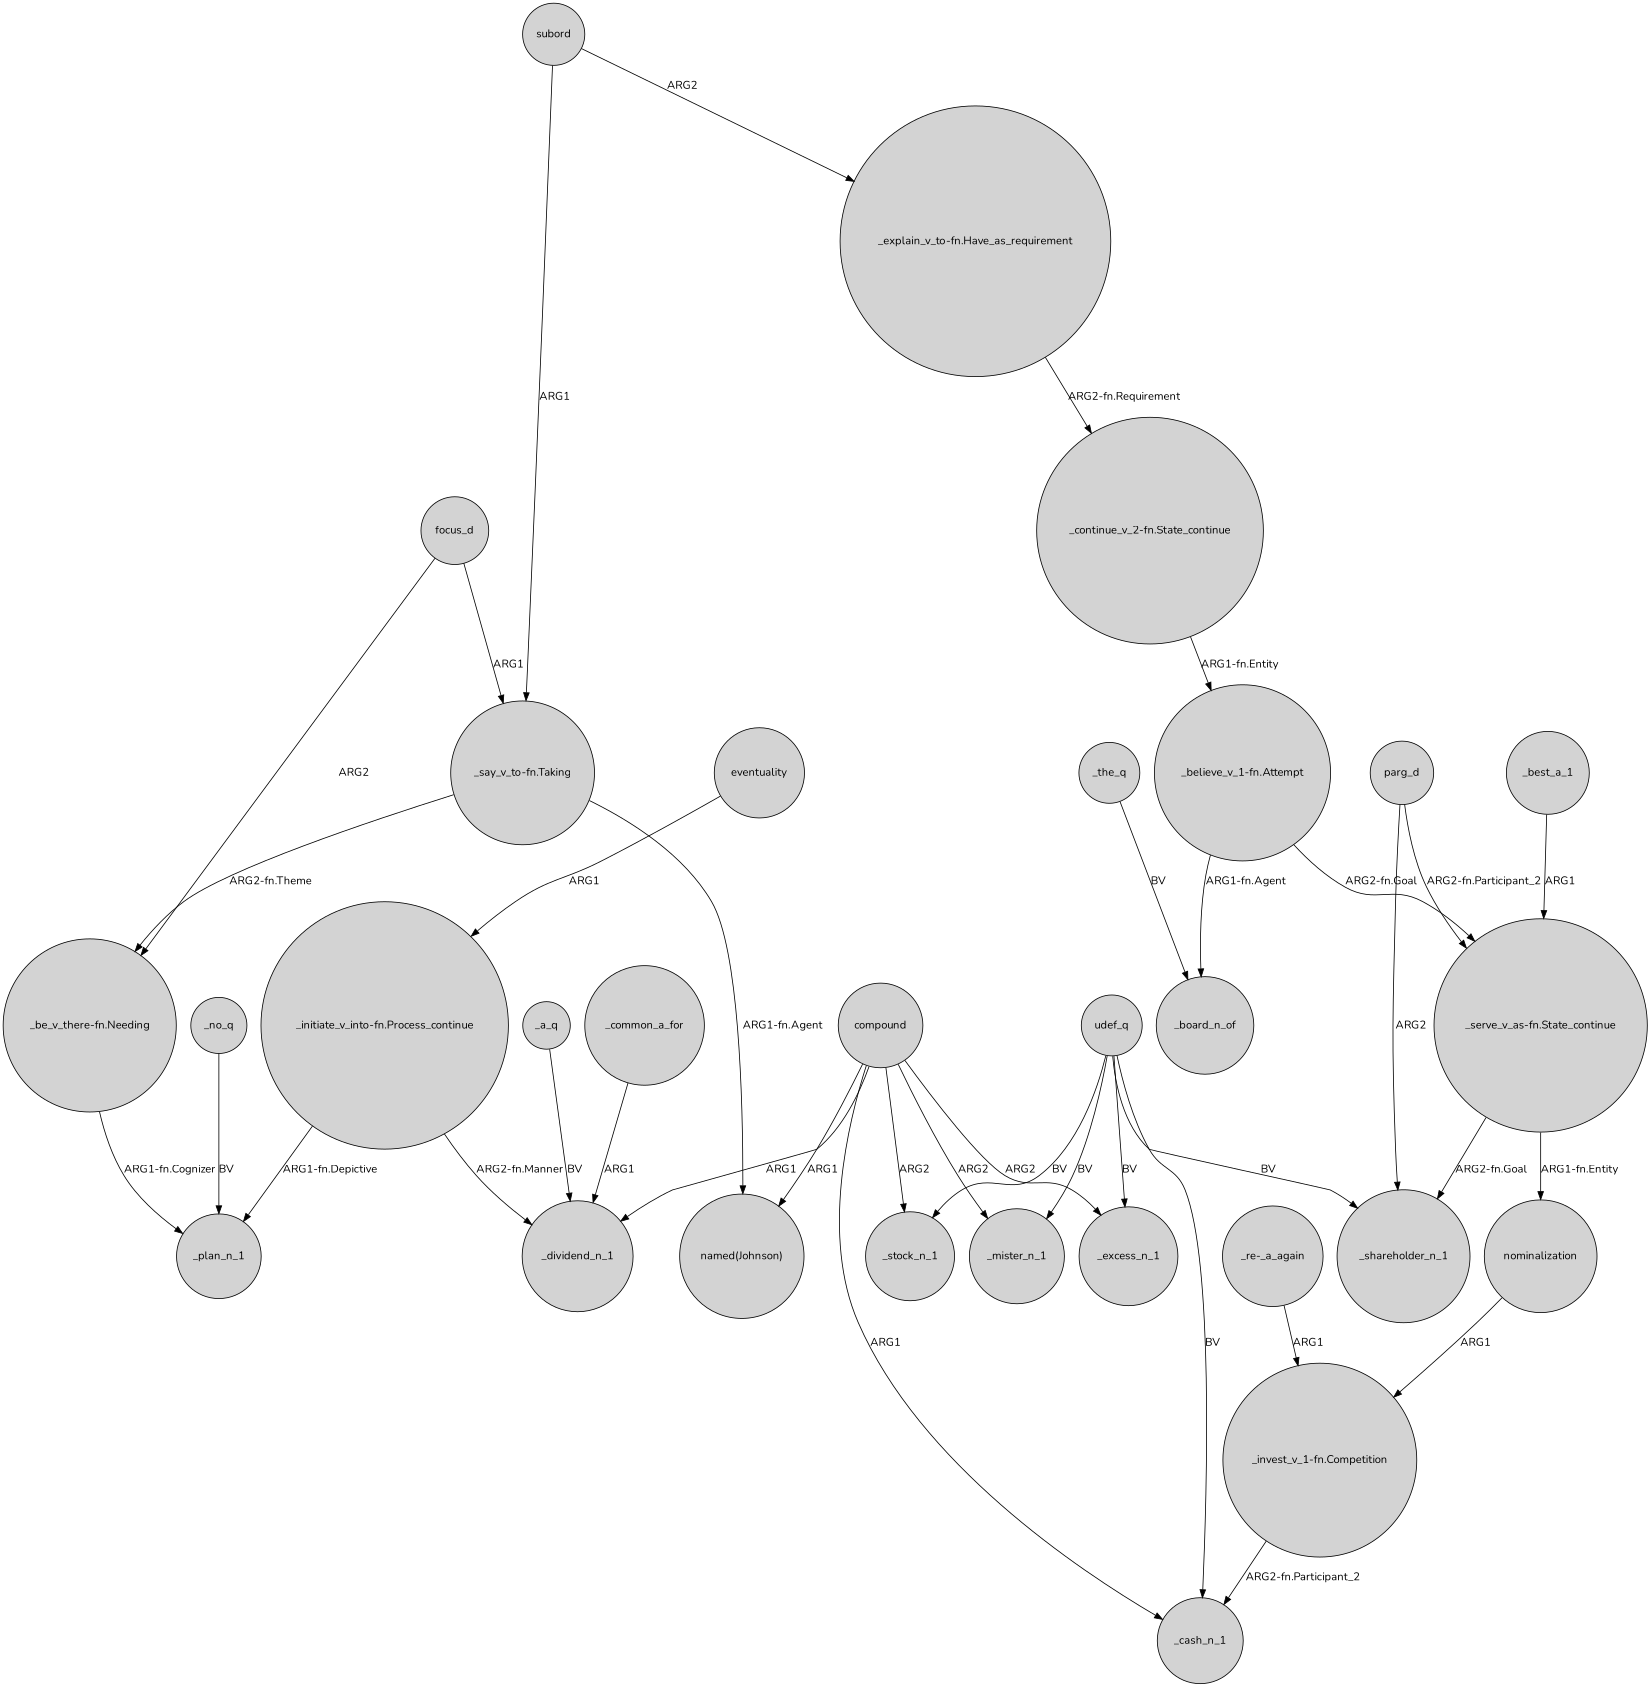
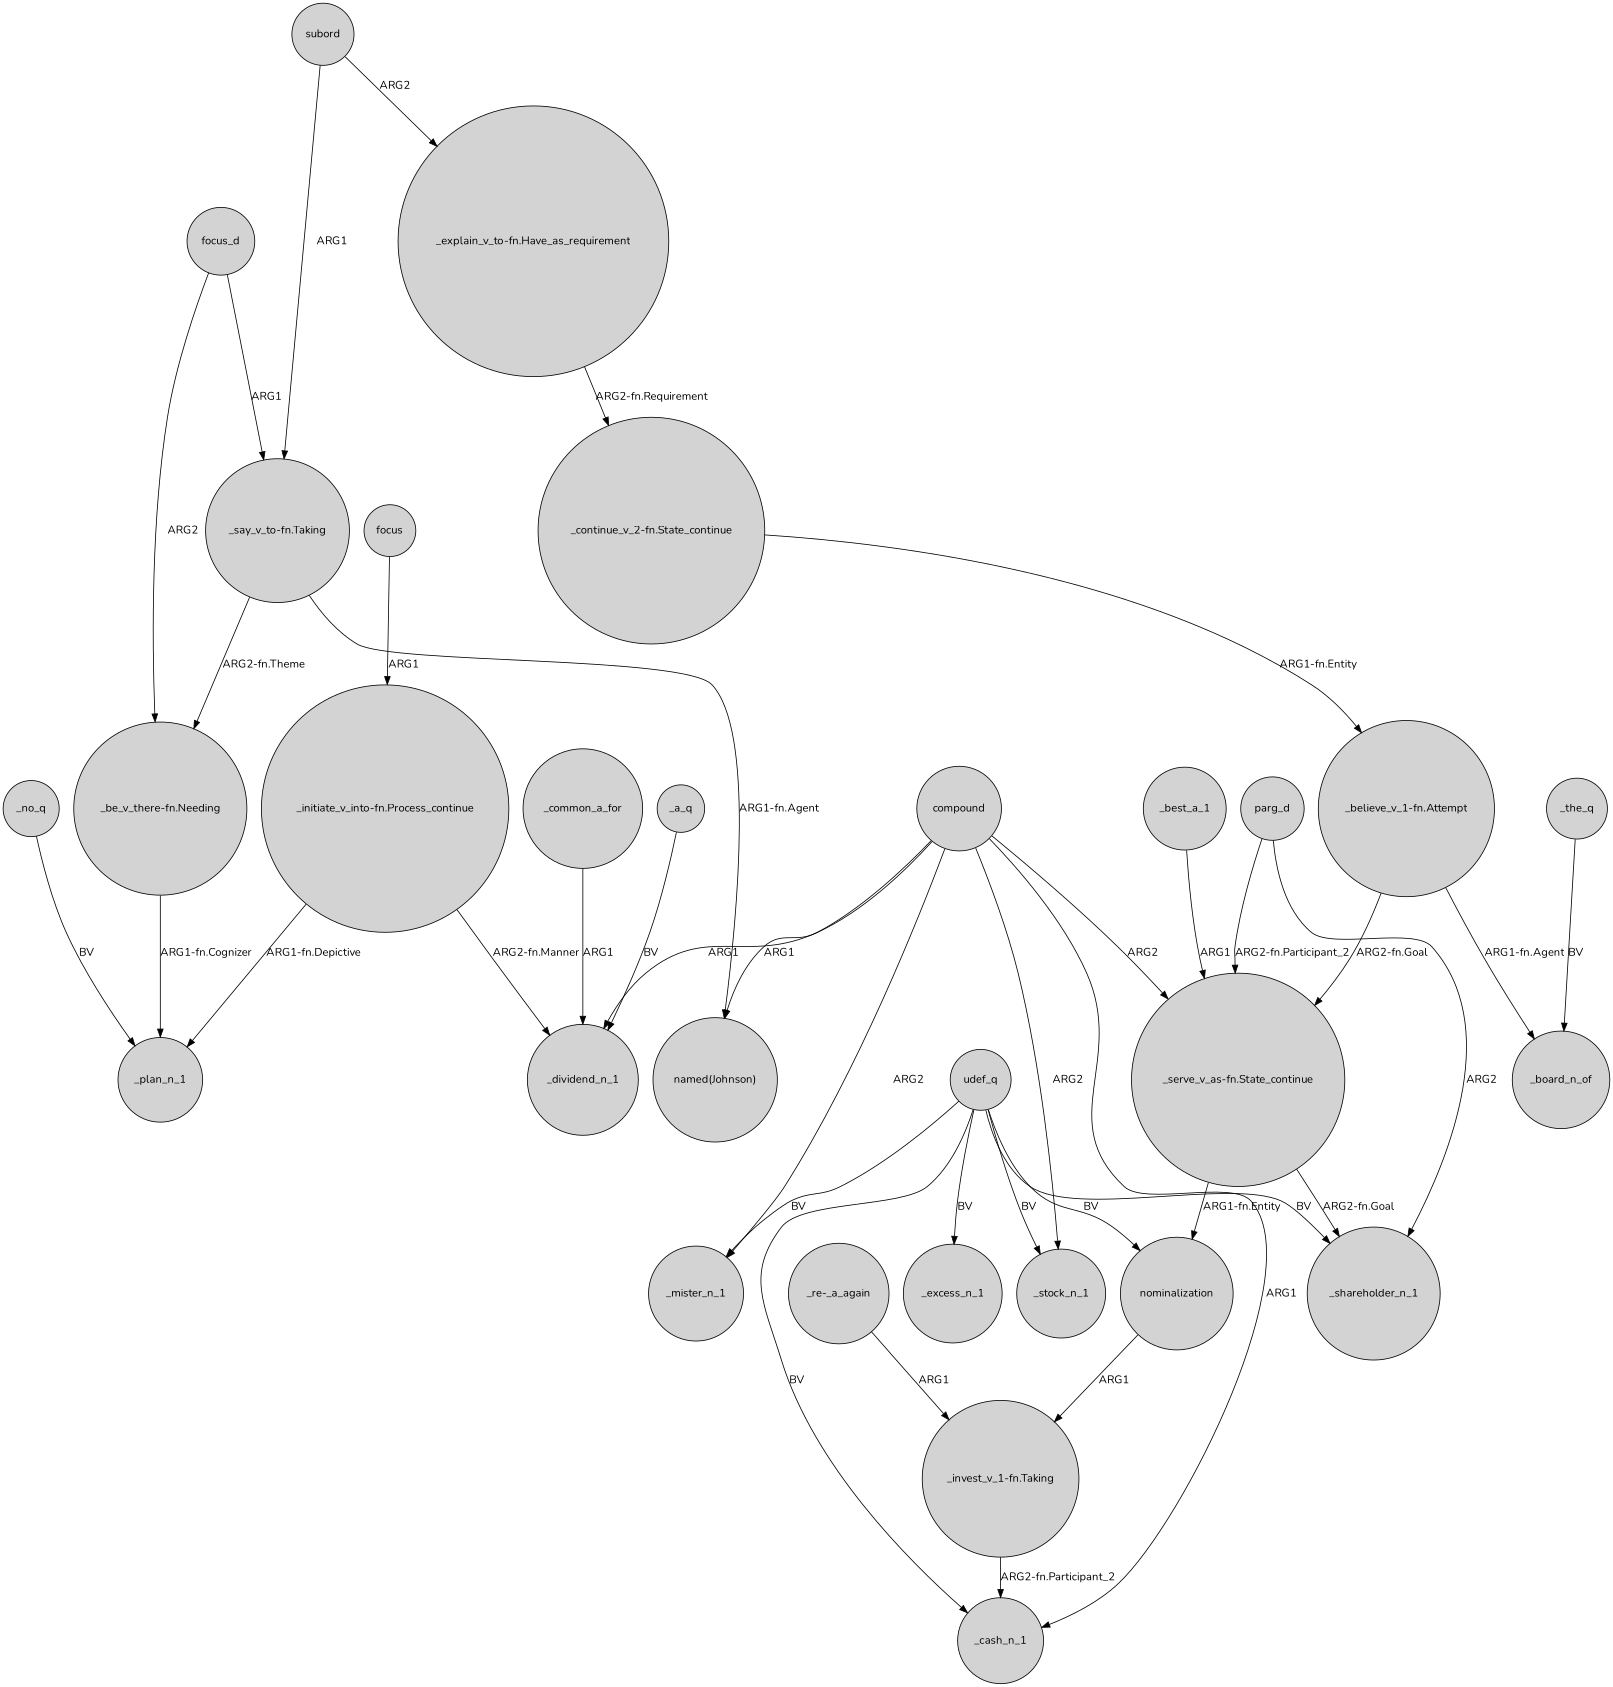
(759, 773) -> (390, 531)
(985, 1158) -> (1080, 911)
none -> (1043, 1197)
(1320, 1460) -> (1001, 1479)
